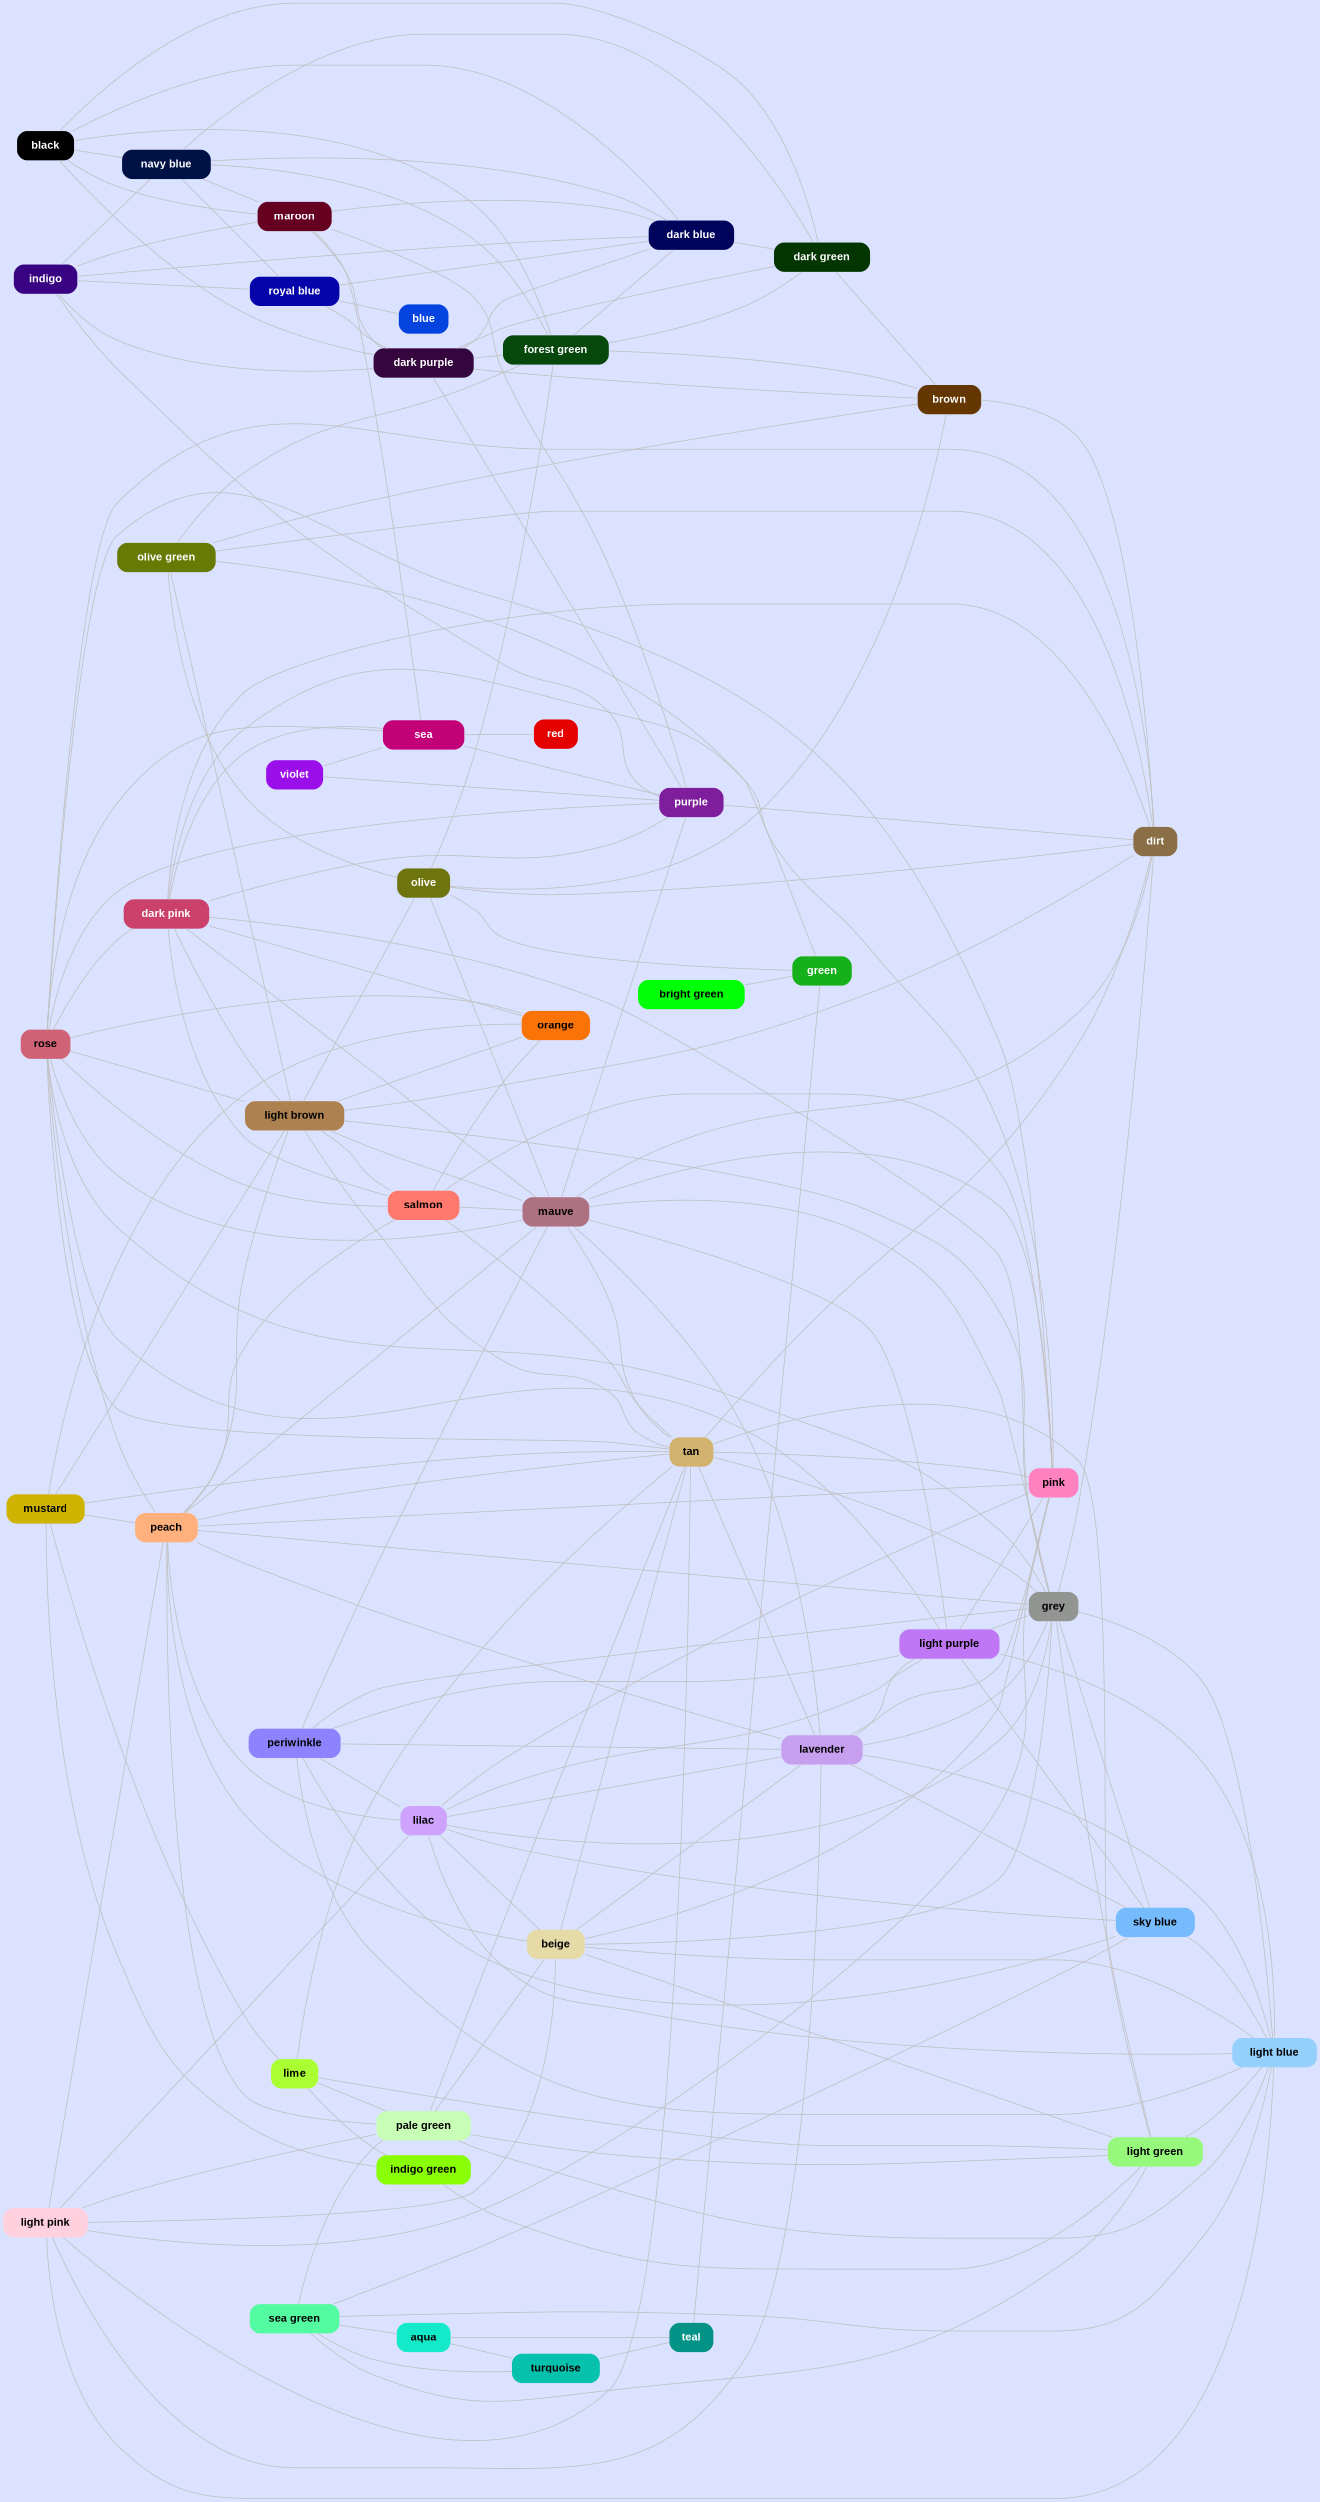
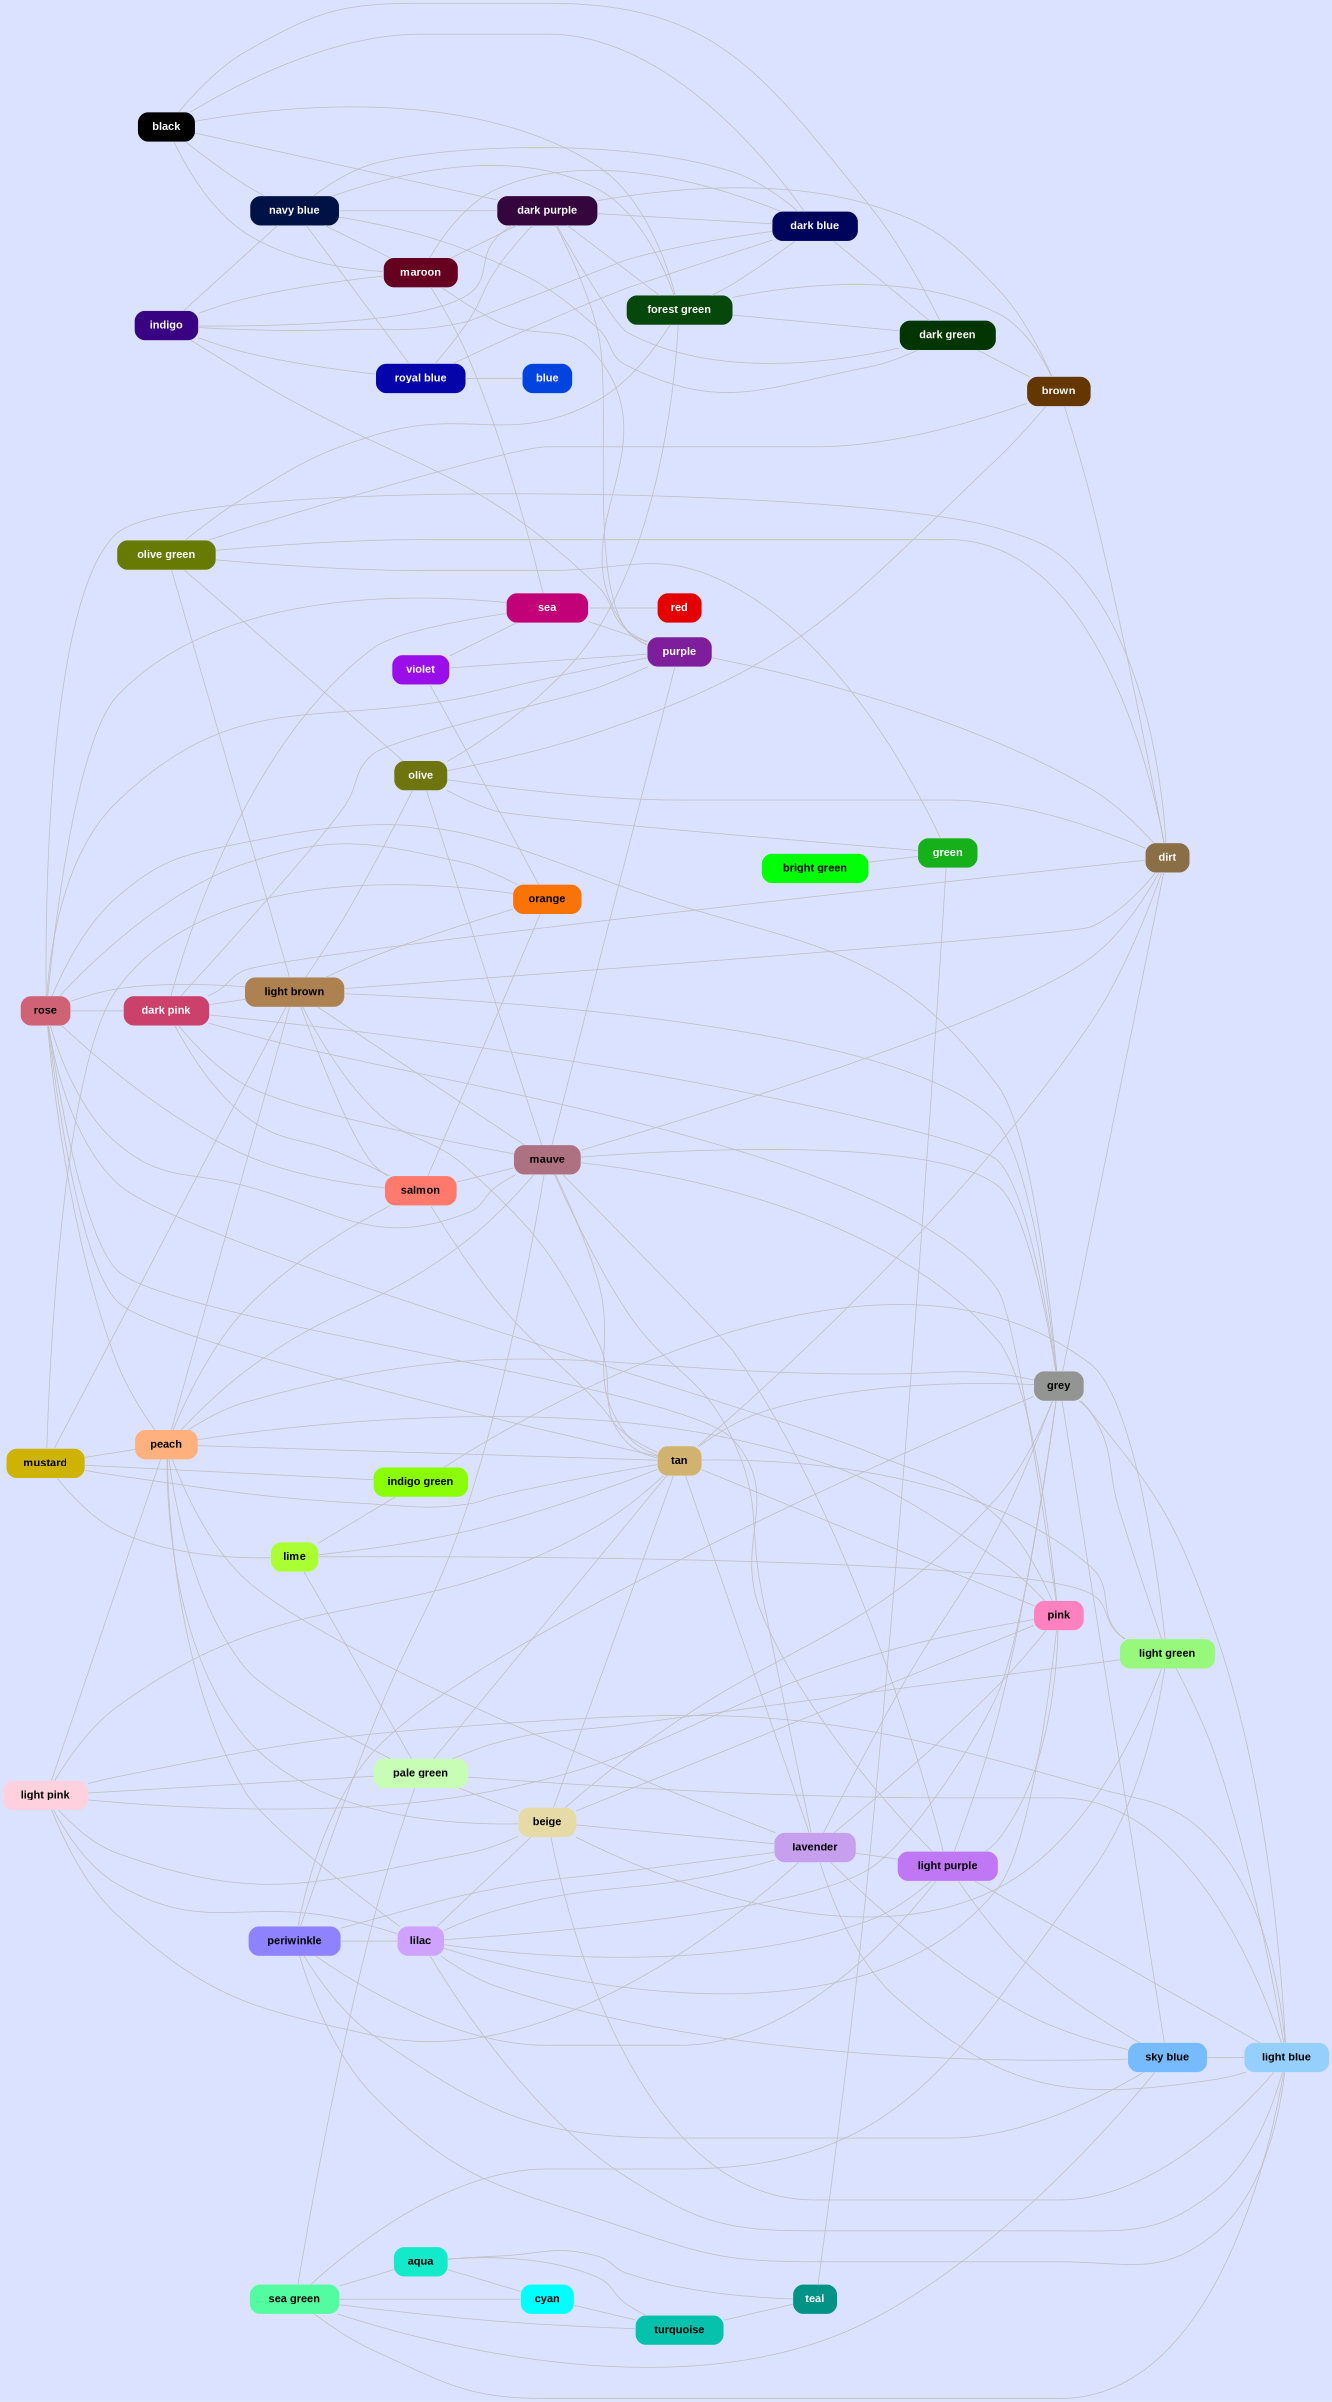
none -> (418, 211)
(365, 971) -> (482, 779)
(875, 1096) -> none
none -> (547, 2299)
